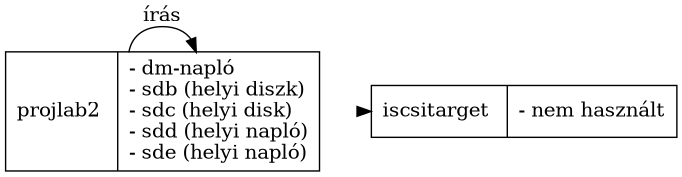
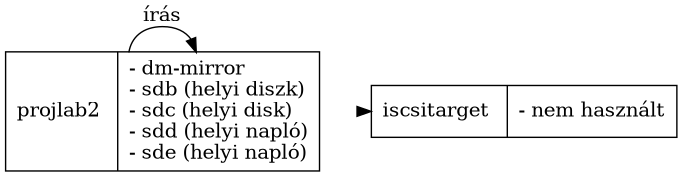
(182, 69) -> (187, 69)
